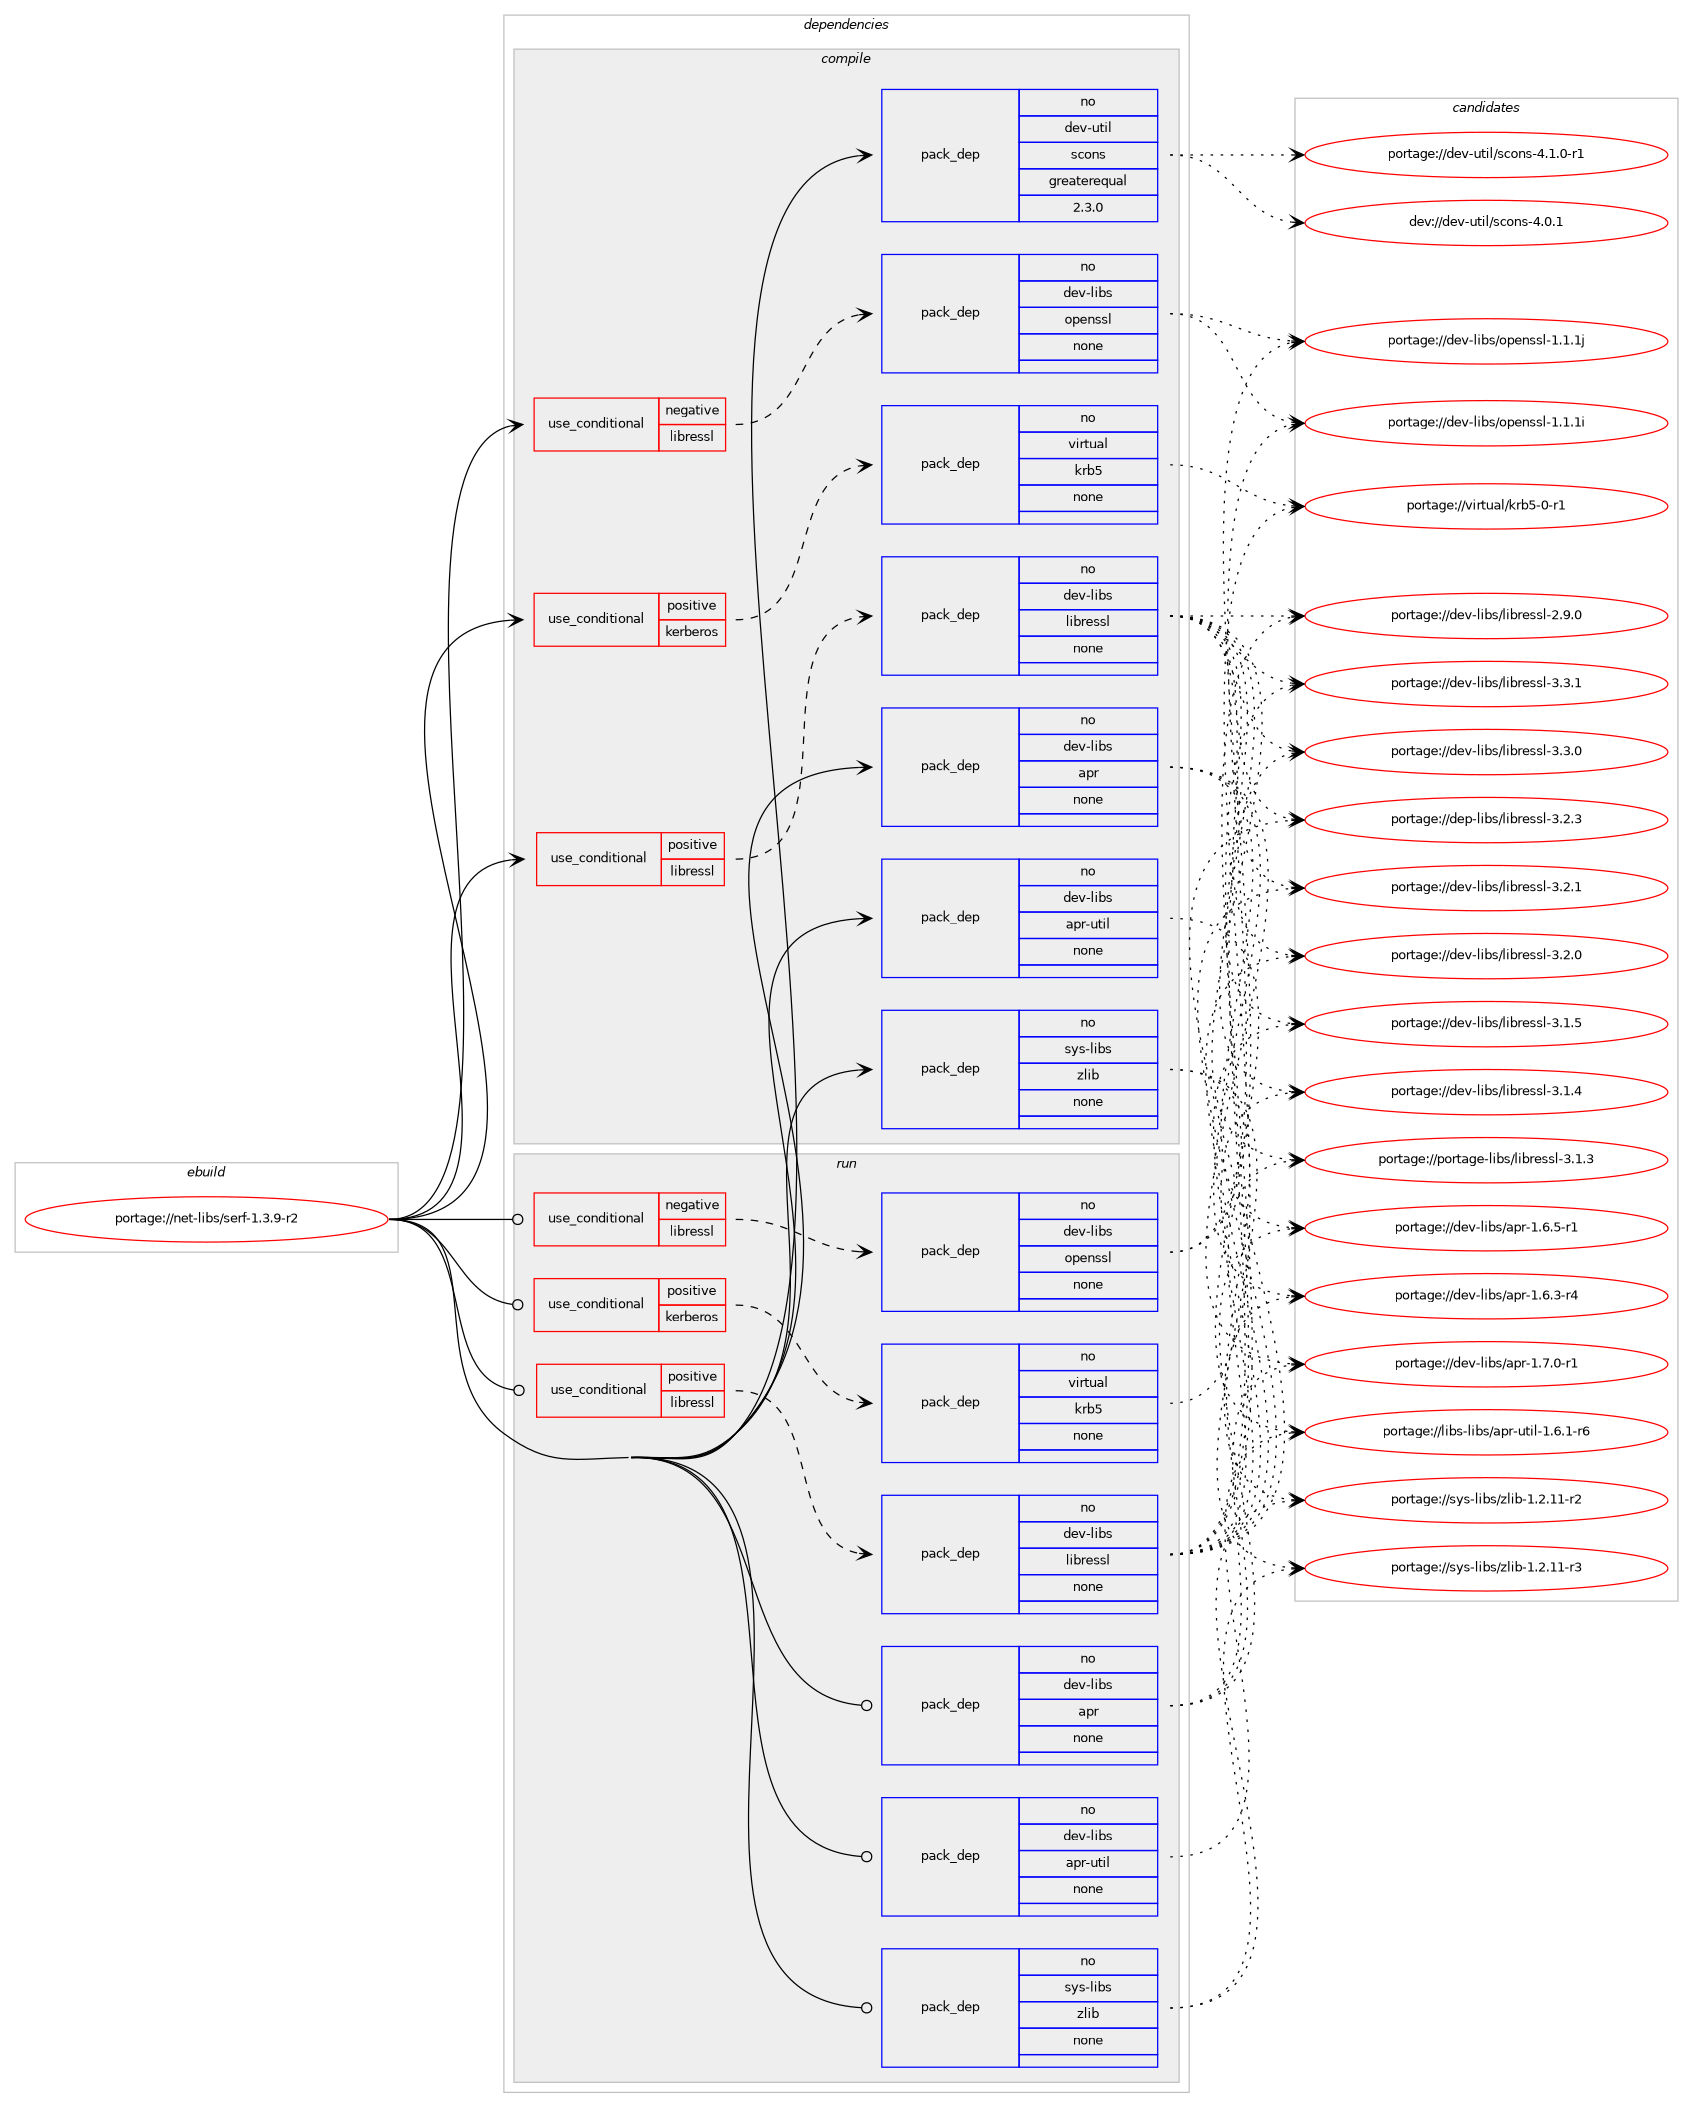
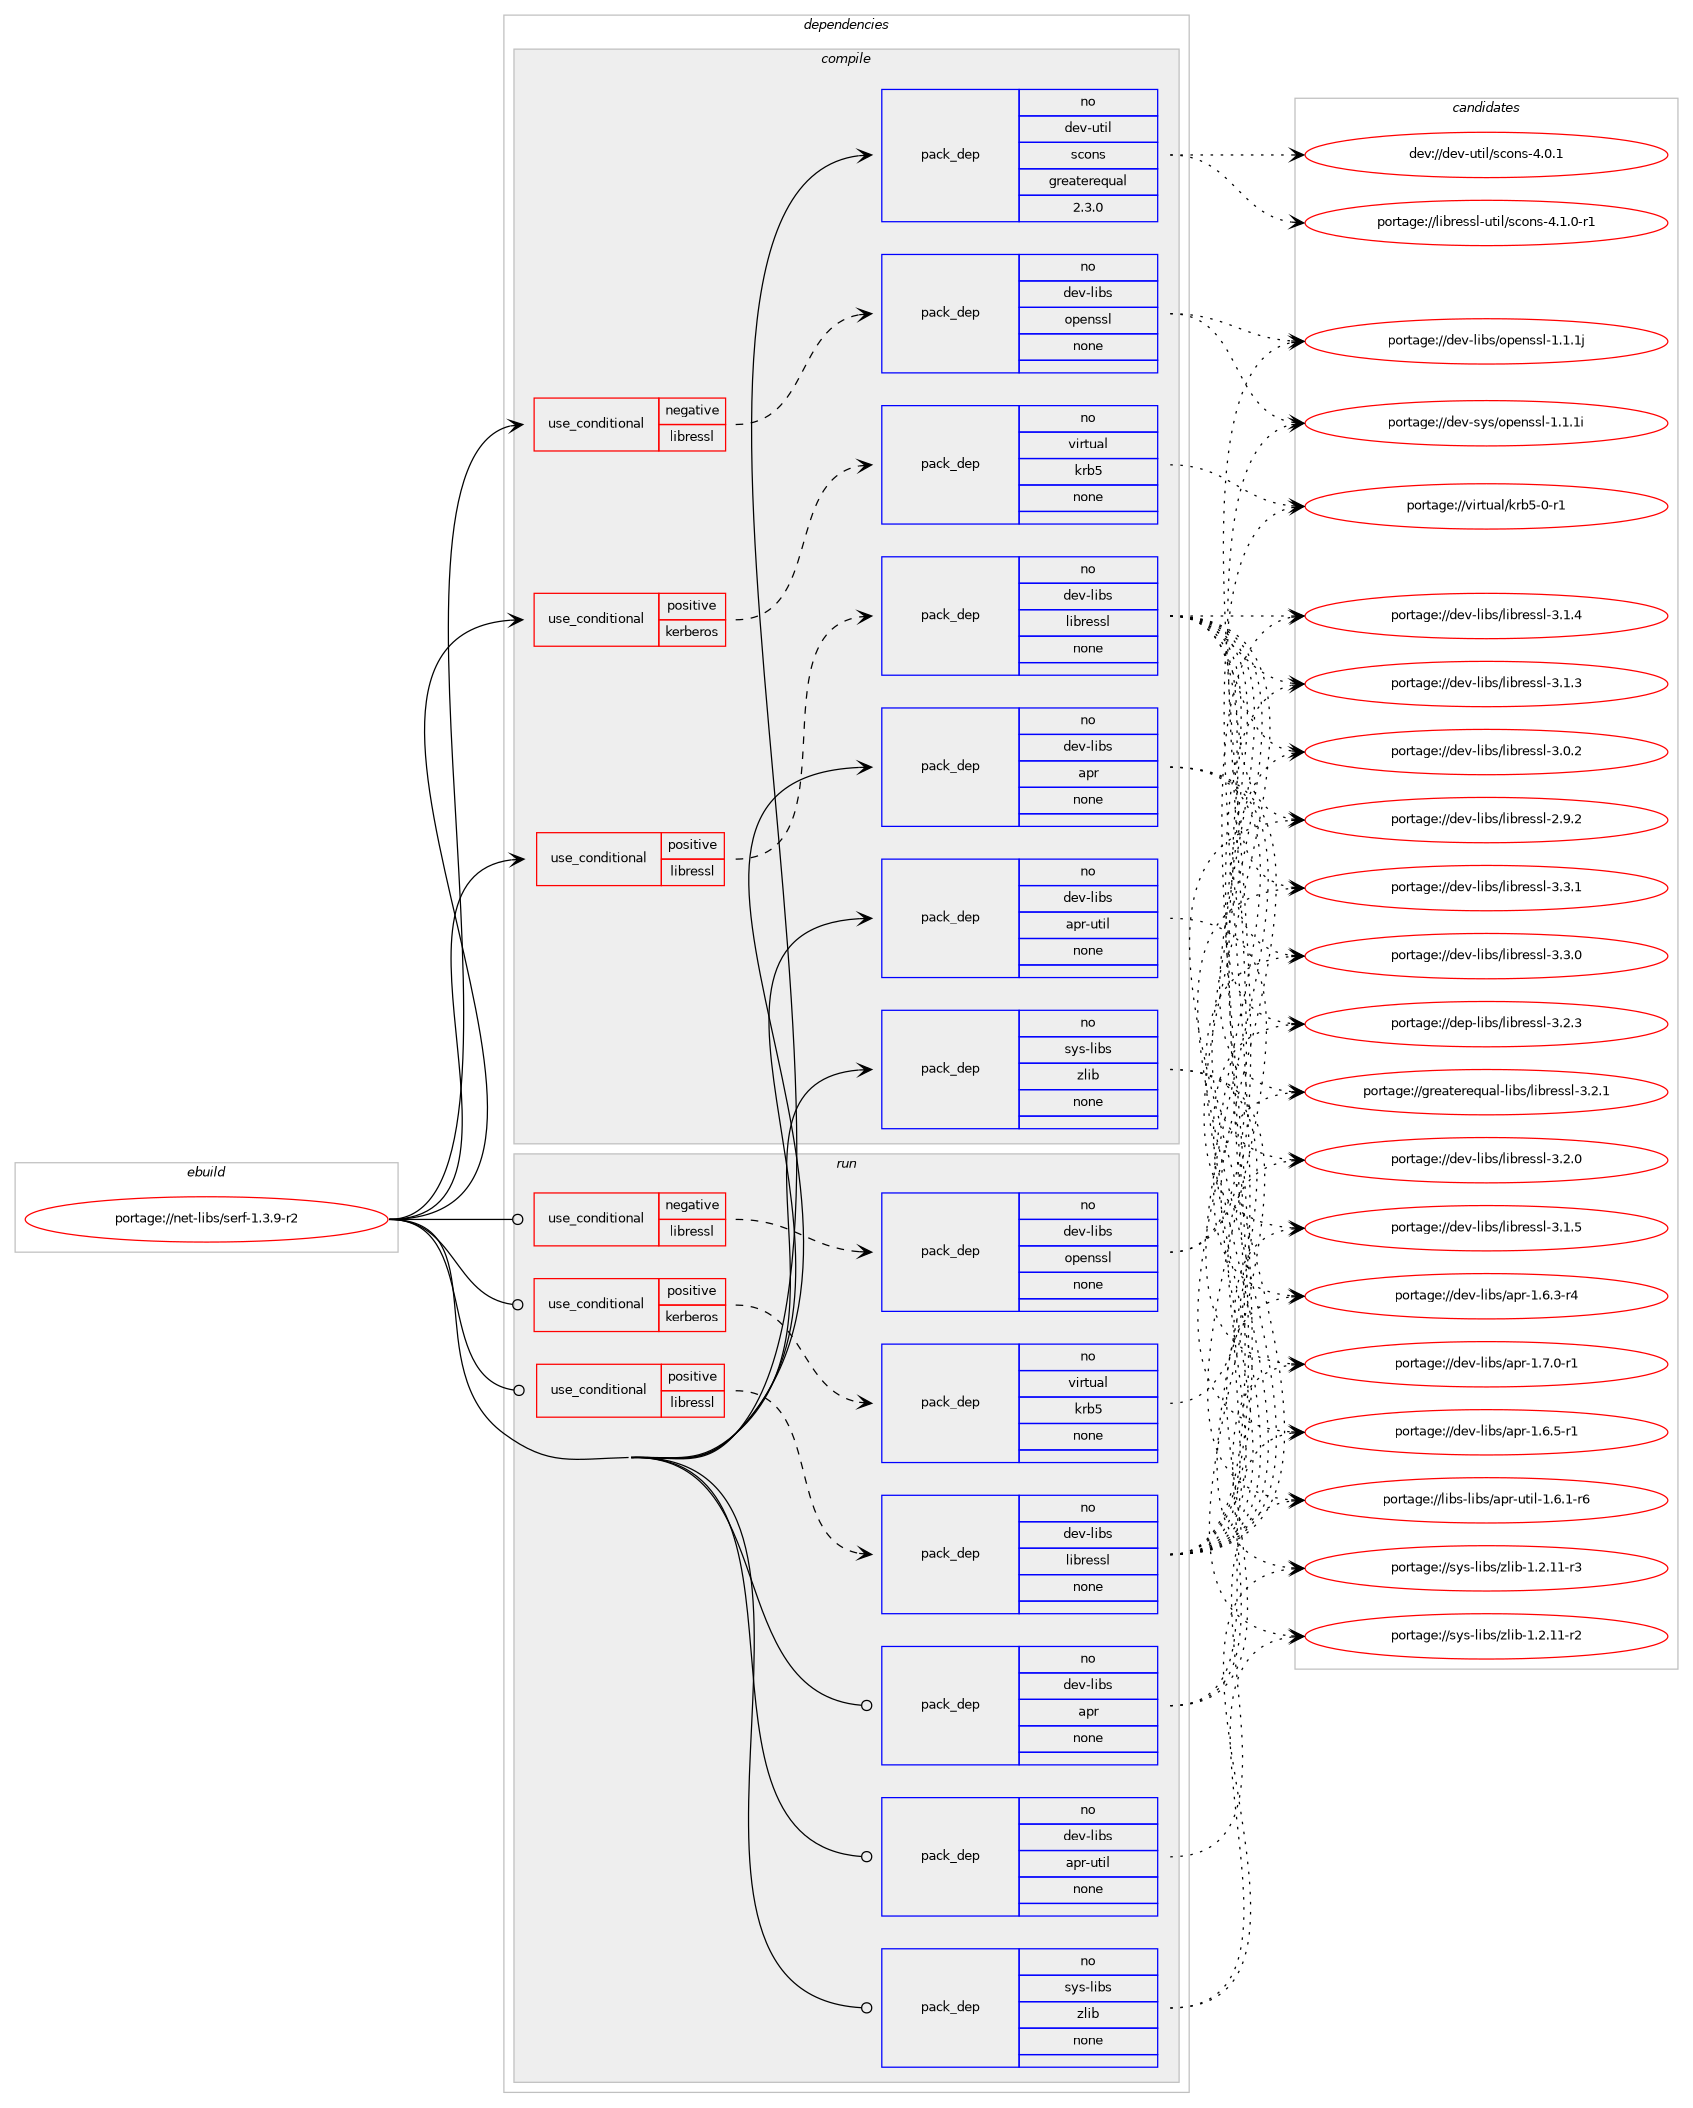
(1486, 155) -> (1486, 223)
(1486, 423) -> (1486, 423)
(1486, 616) -> (1486, 820)
none -> (1486, 752)
(1486, 888) -> (1486, 1092)
(1486, 1160) -> (1486, 684)
